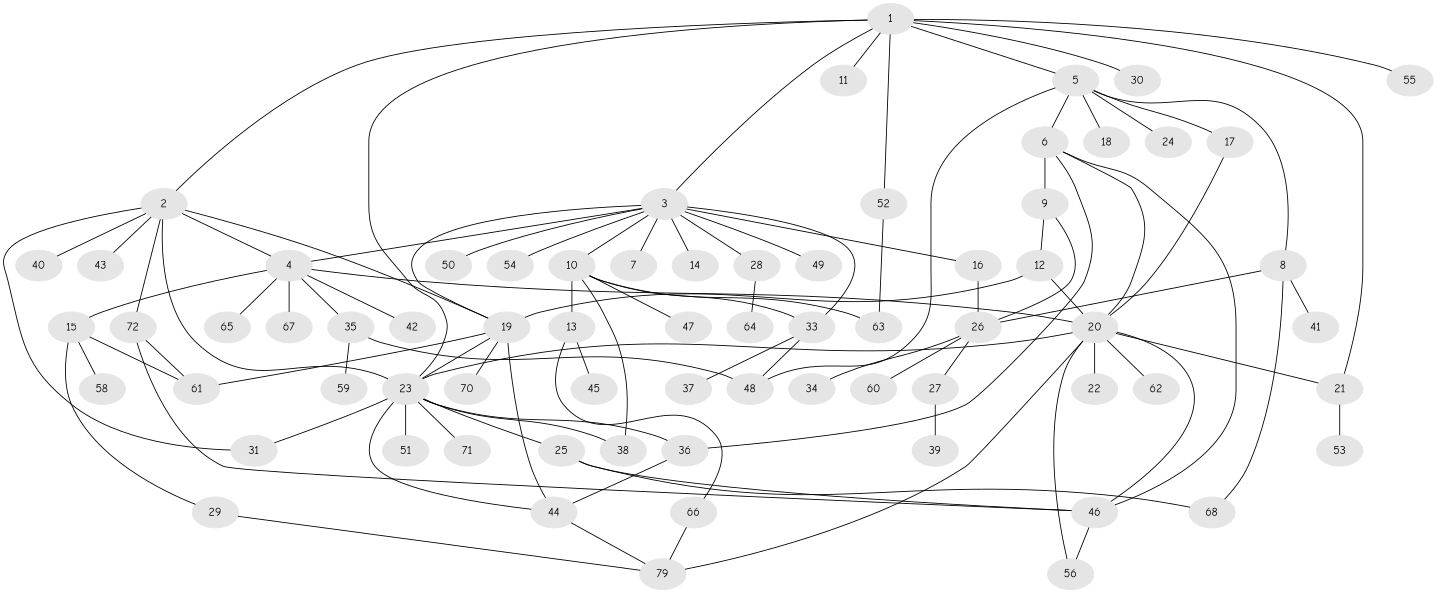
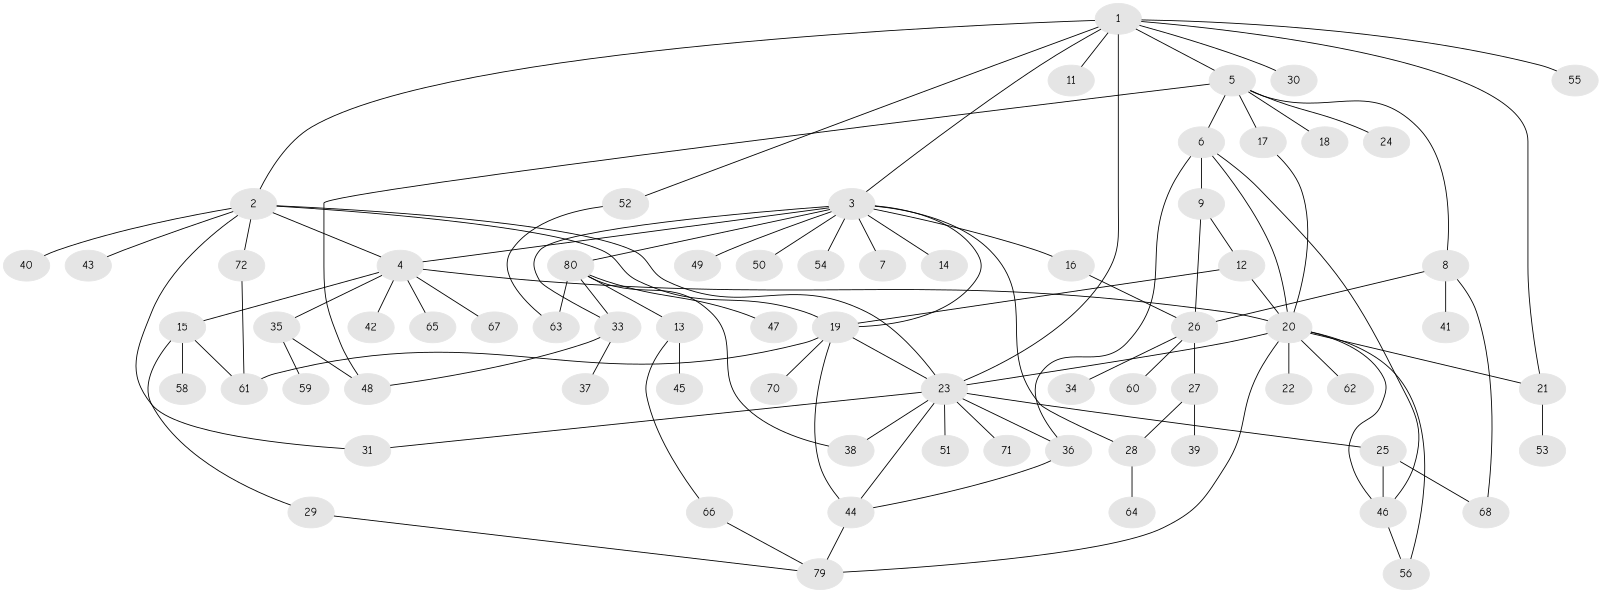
(572, 266) -> (571, 266)
none -> (1167, 416)
(570, 488) -> none
